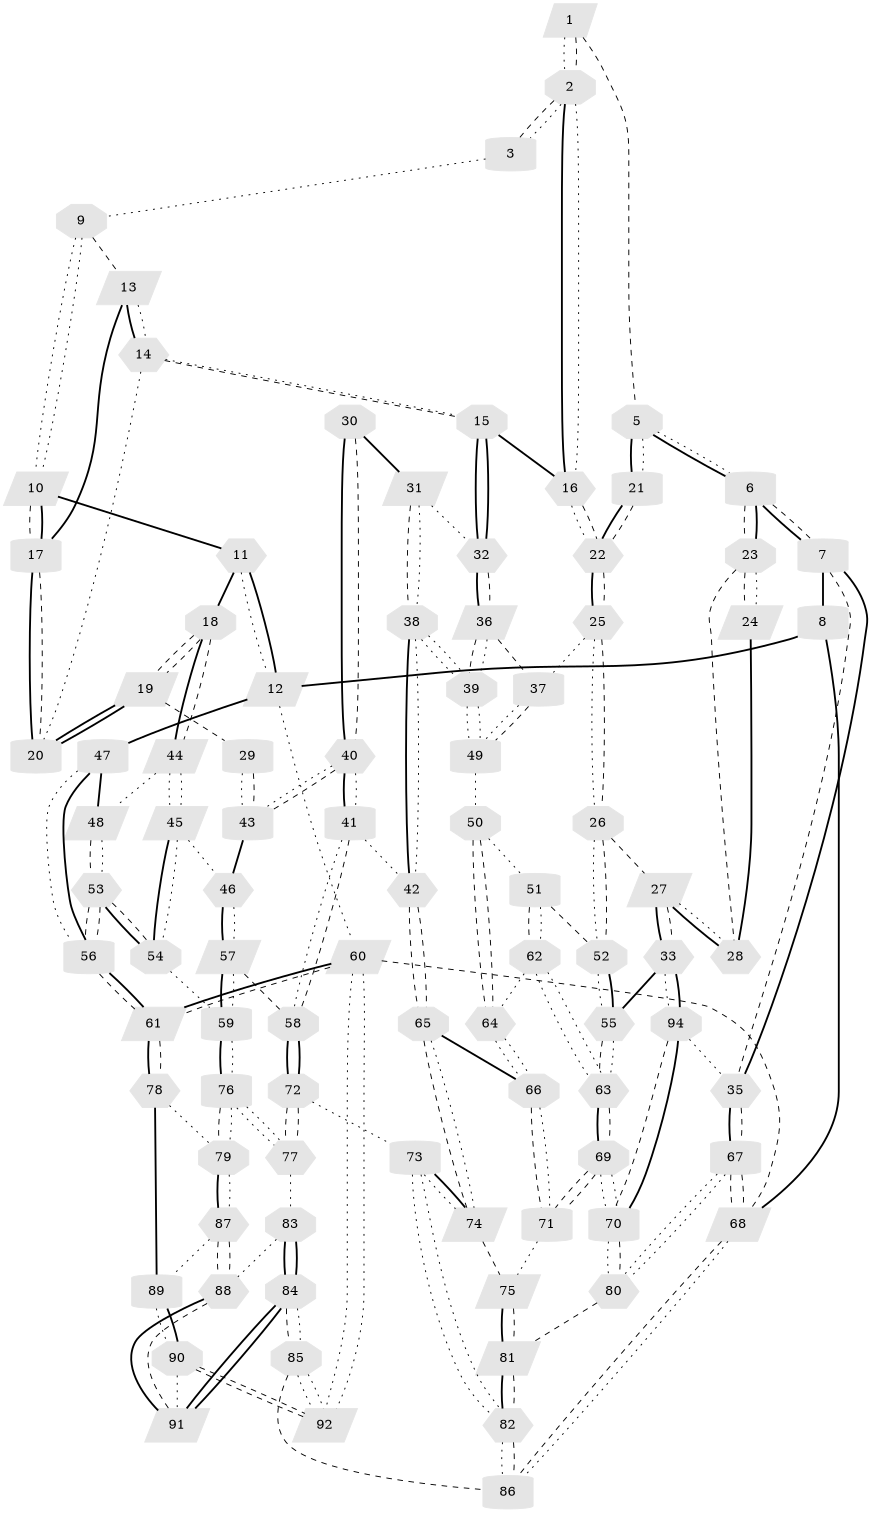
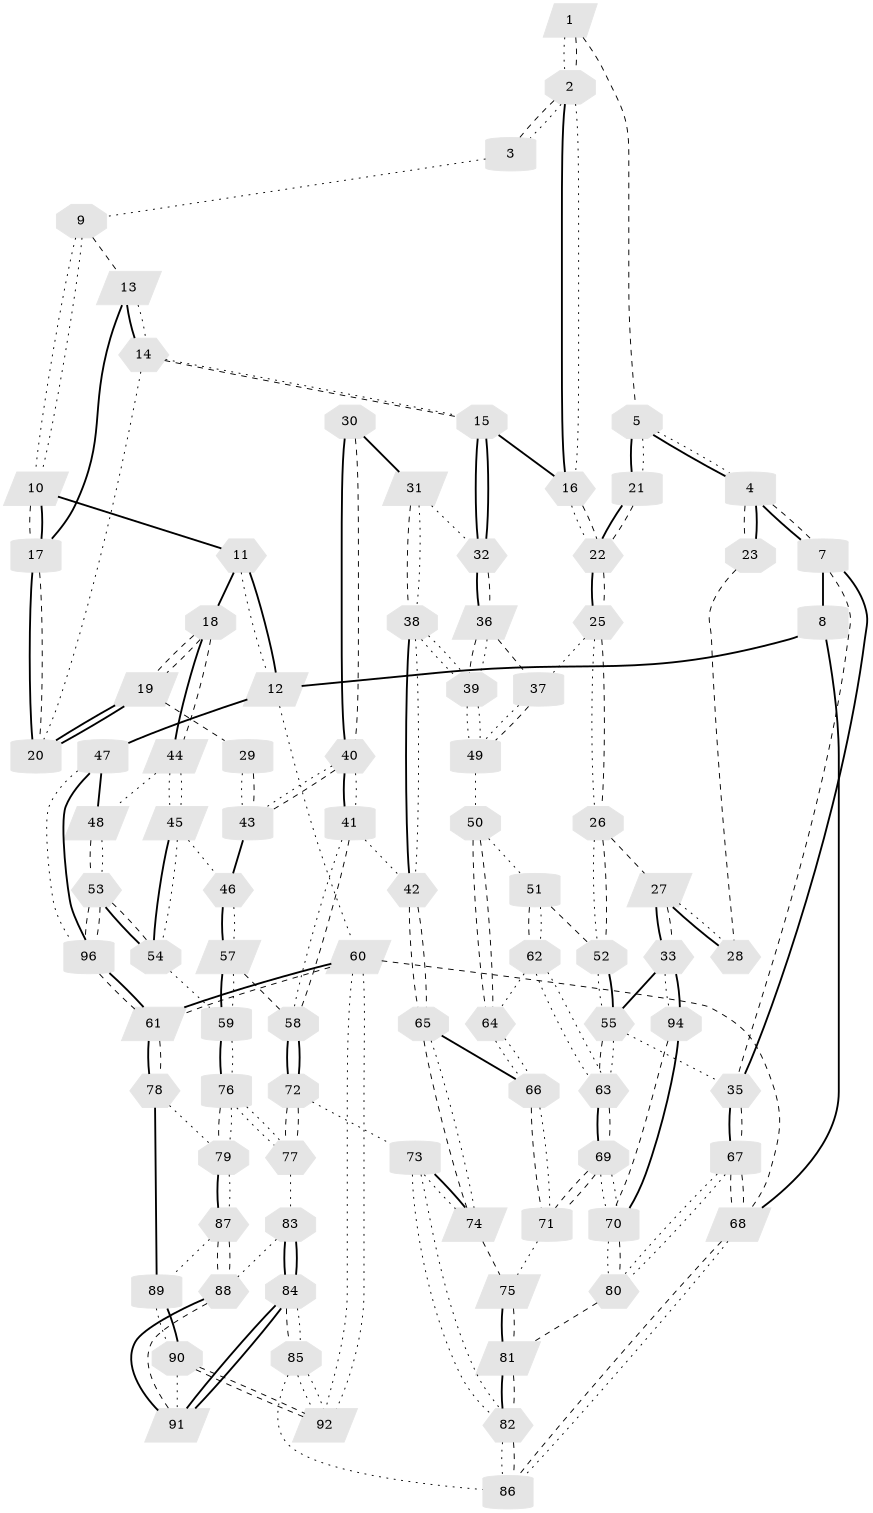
(751, 489) -> (751, 489)
(751, 623) -> none
(89, 957) -> (89, 957)
(706, 1057) -> (670, 1056)
(347, 1470) -> (347, 1470)
